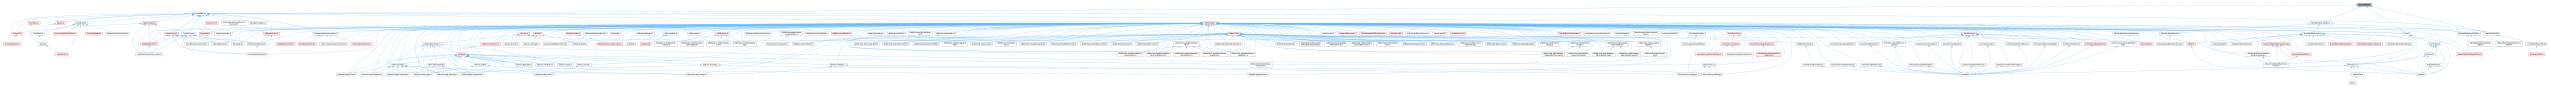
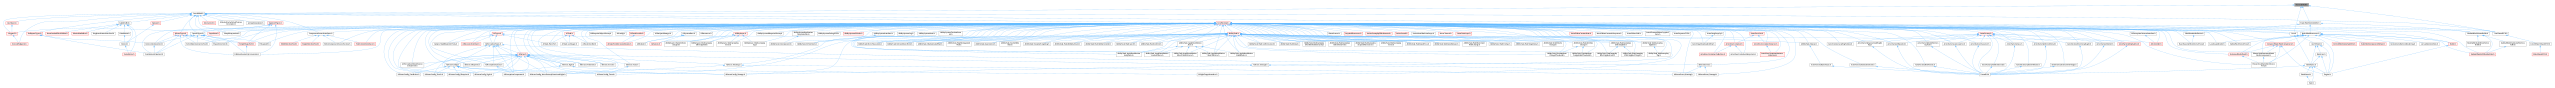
(2433, 65) -> none
(447, 74) -> (548, 74)
